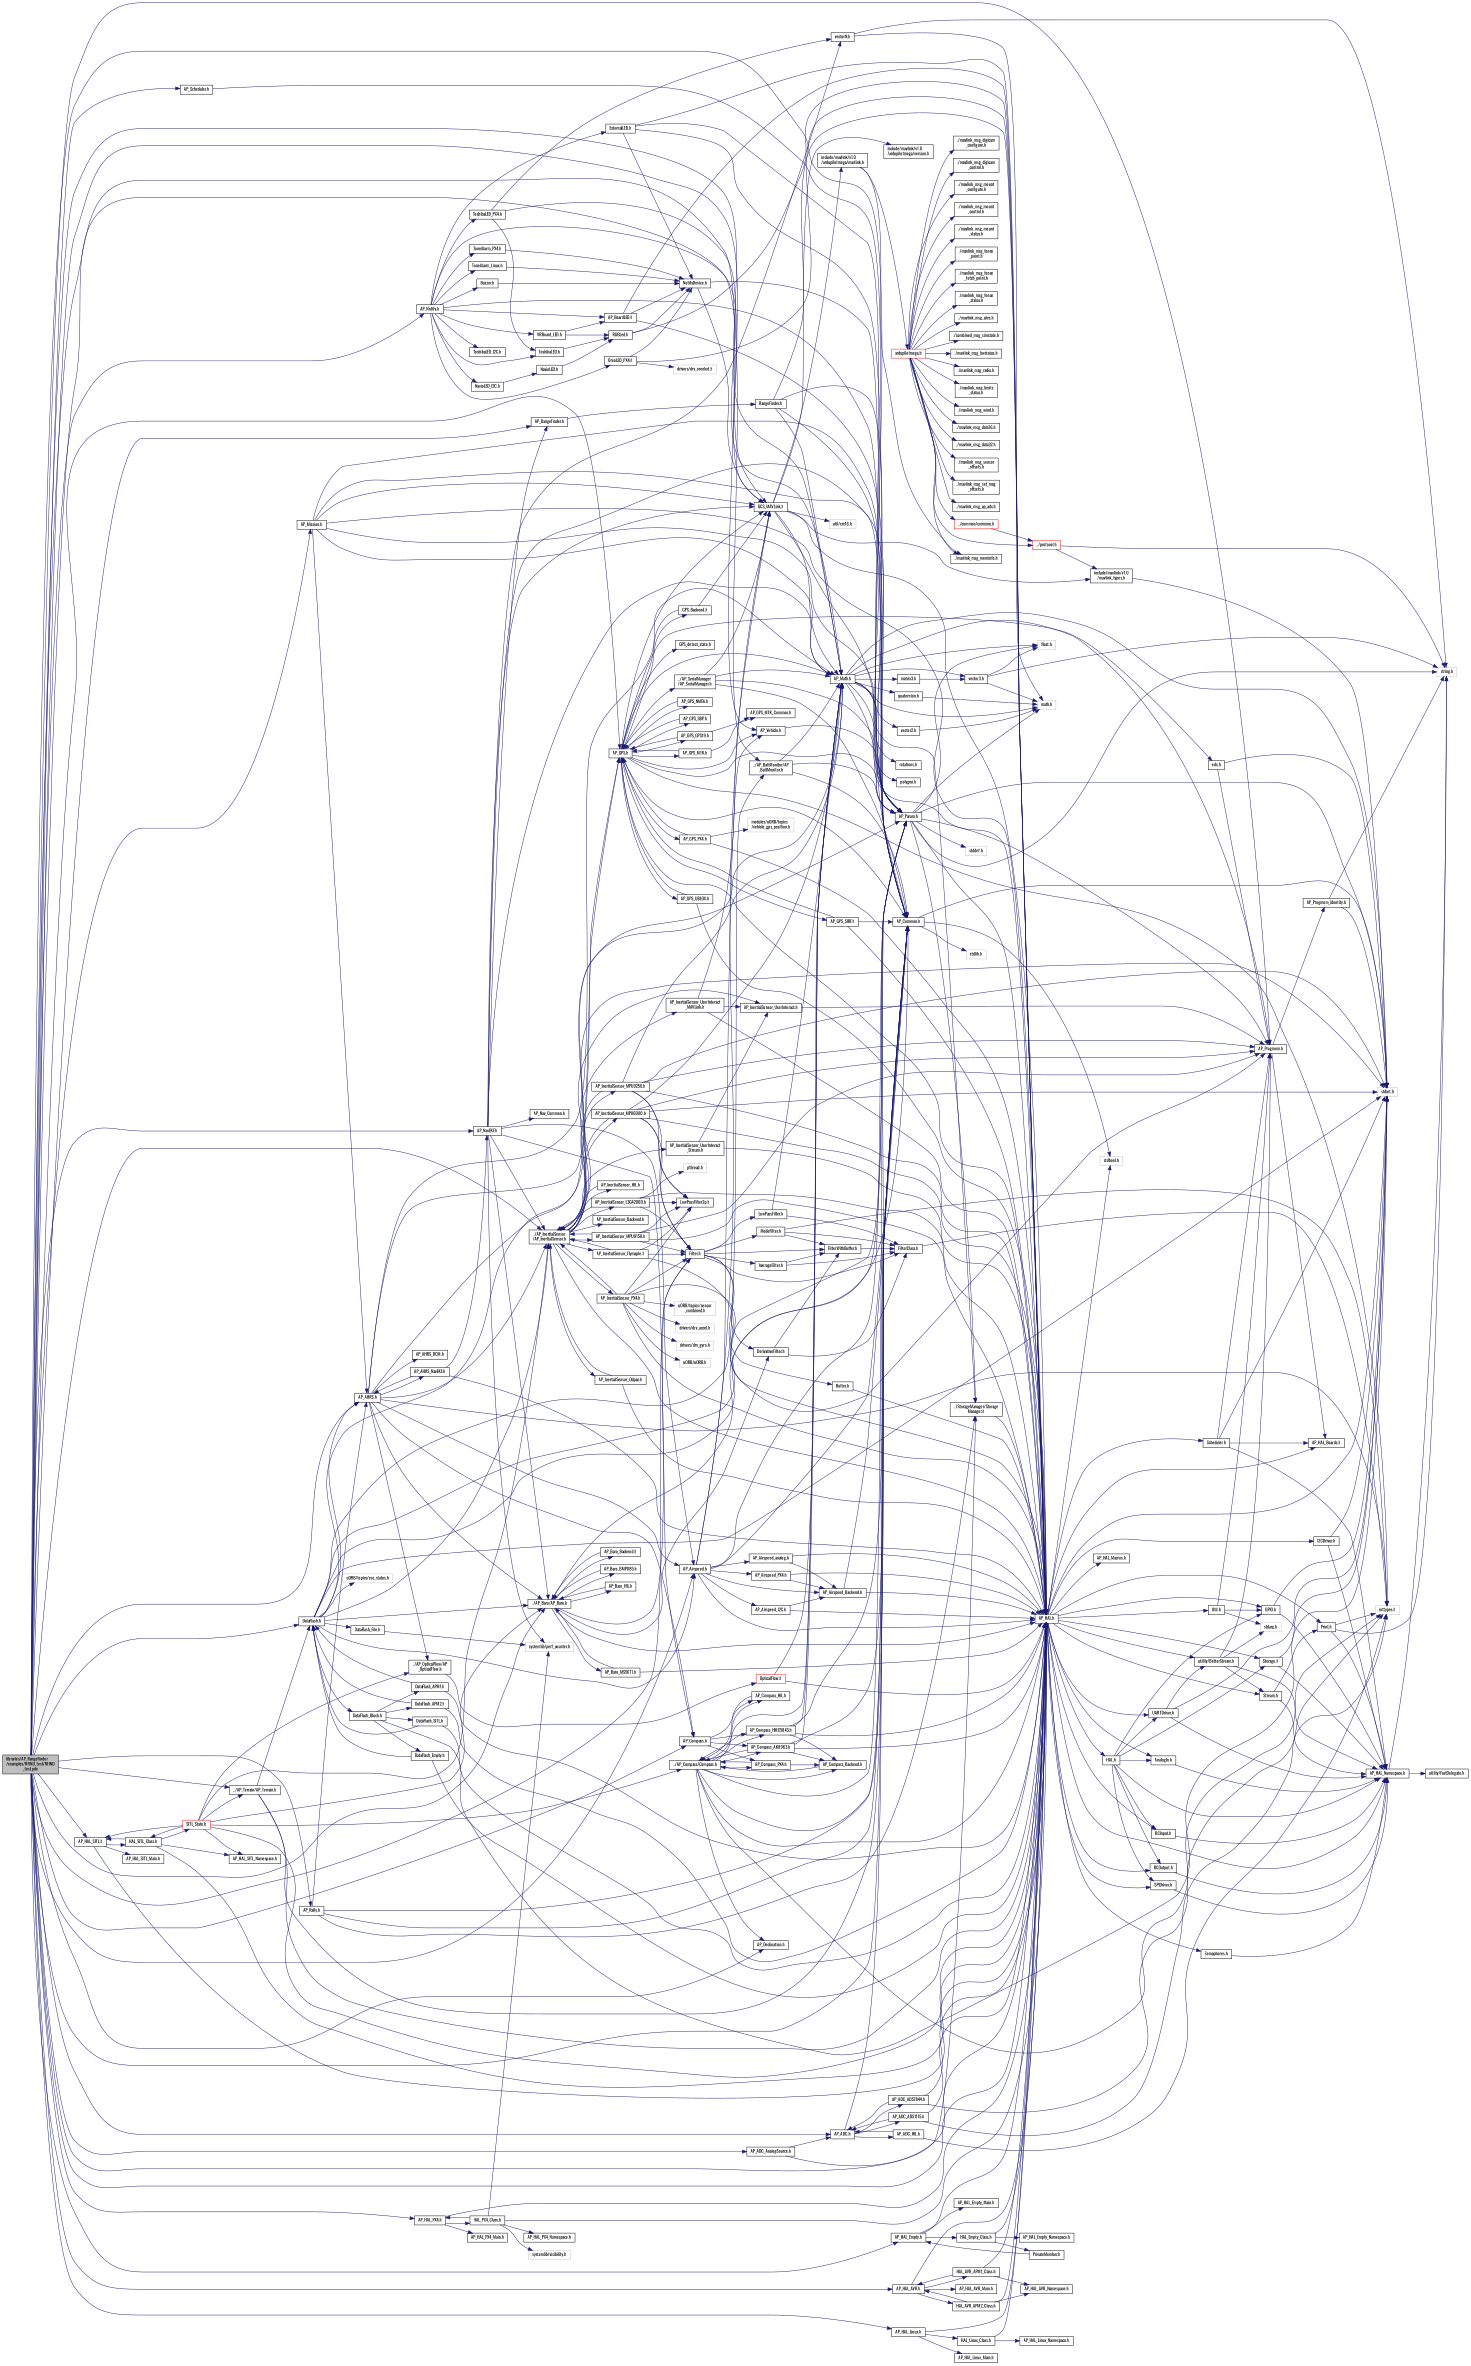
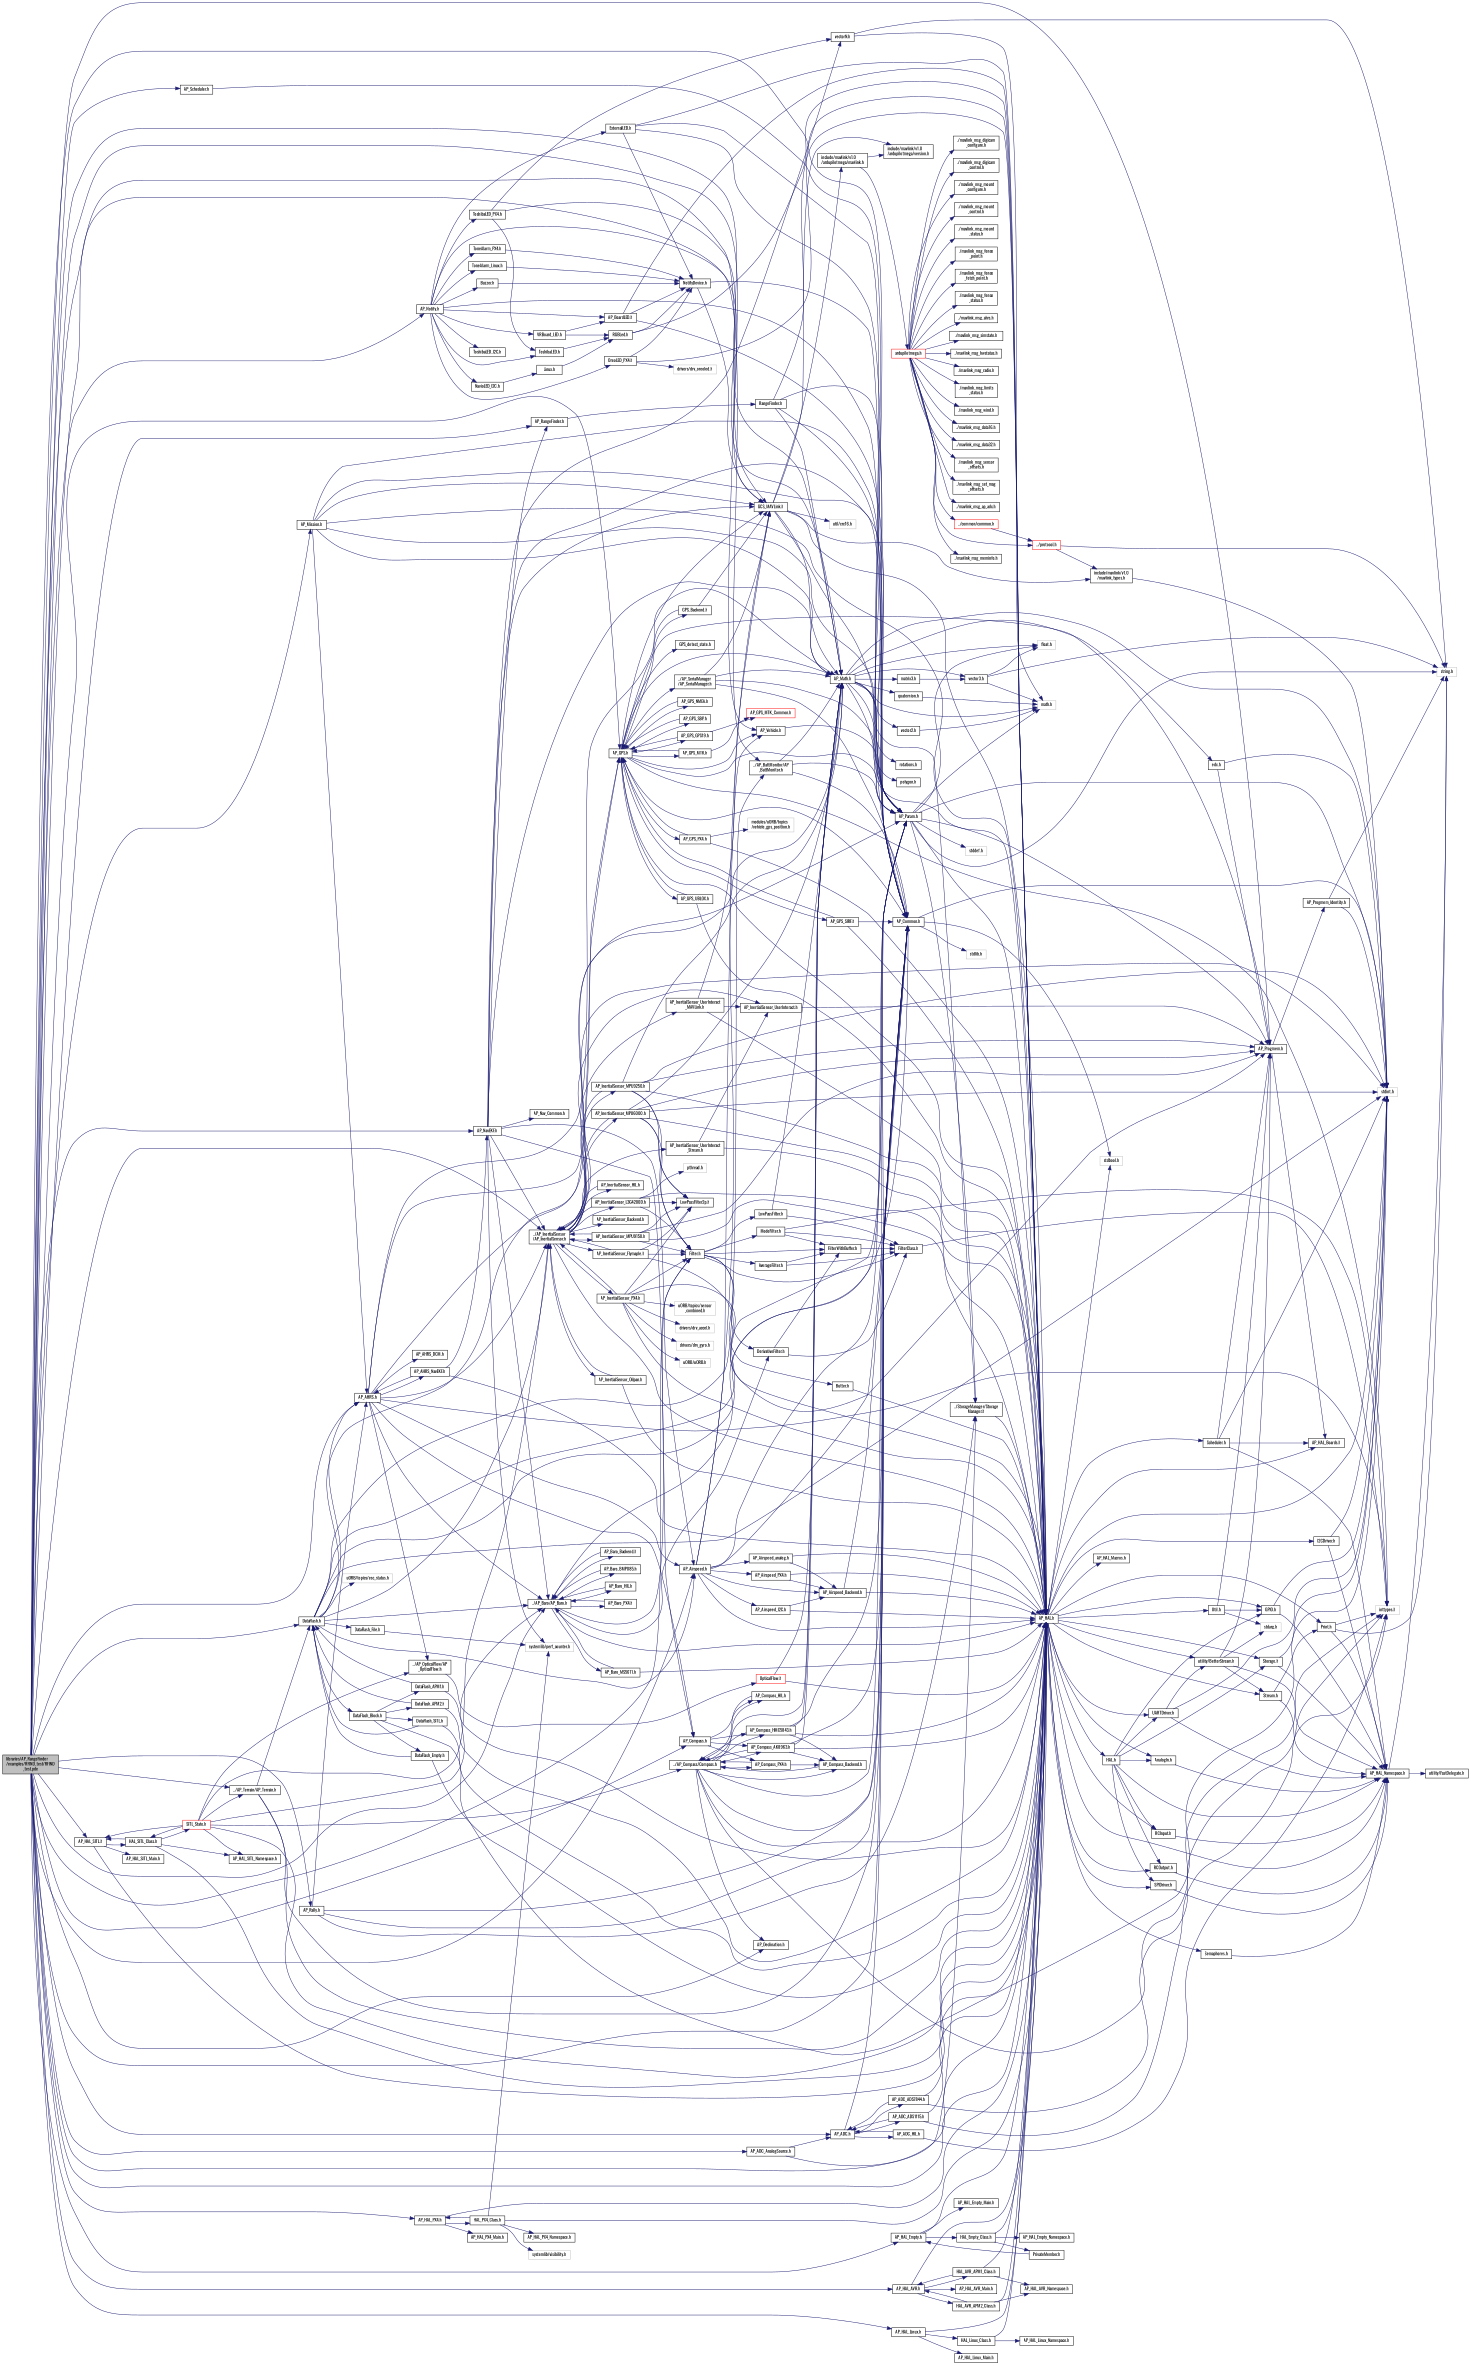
(976, 336) -> (976, 336)
(885, 367) -> (873, 156)
(549, 370) -> (549, 370)
(771, 713) -> (771, 713)
none -> (621, 1604)
